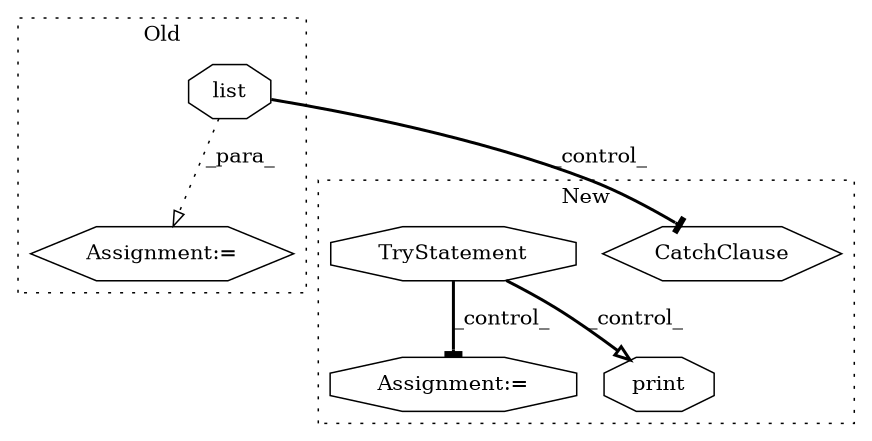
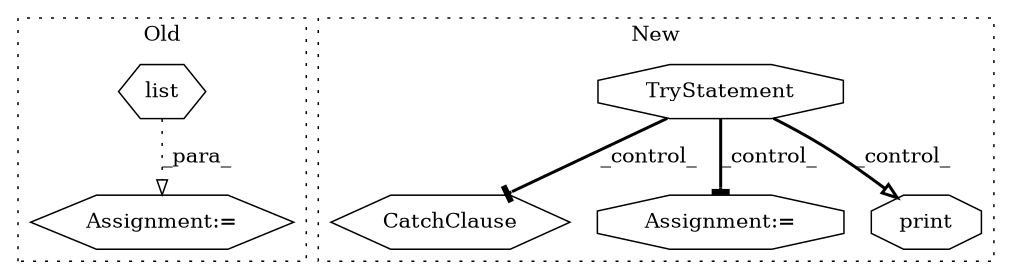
(230, 92) -> (162, 92)
(479, 144) -> (590, 155)
